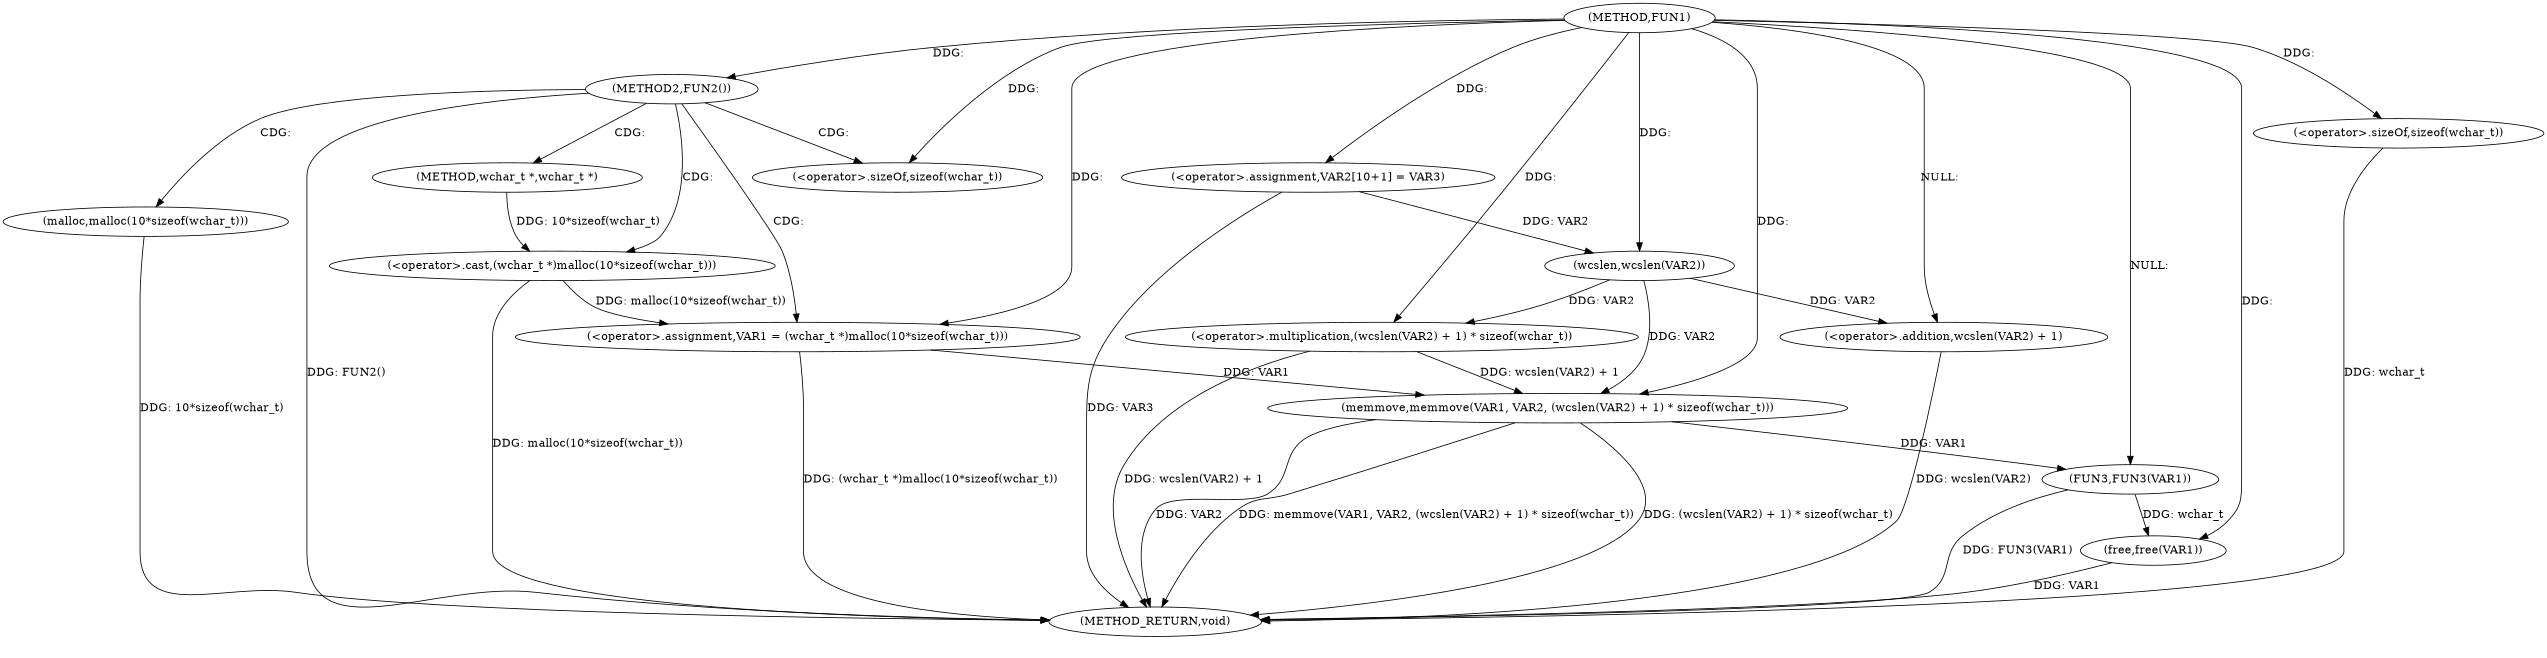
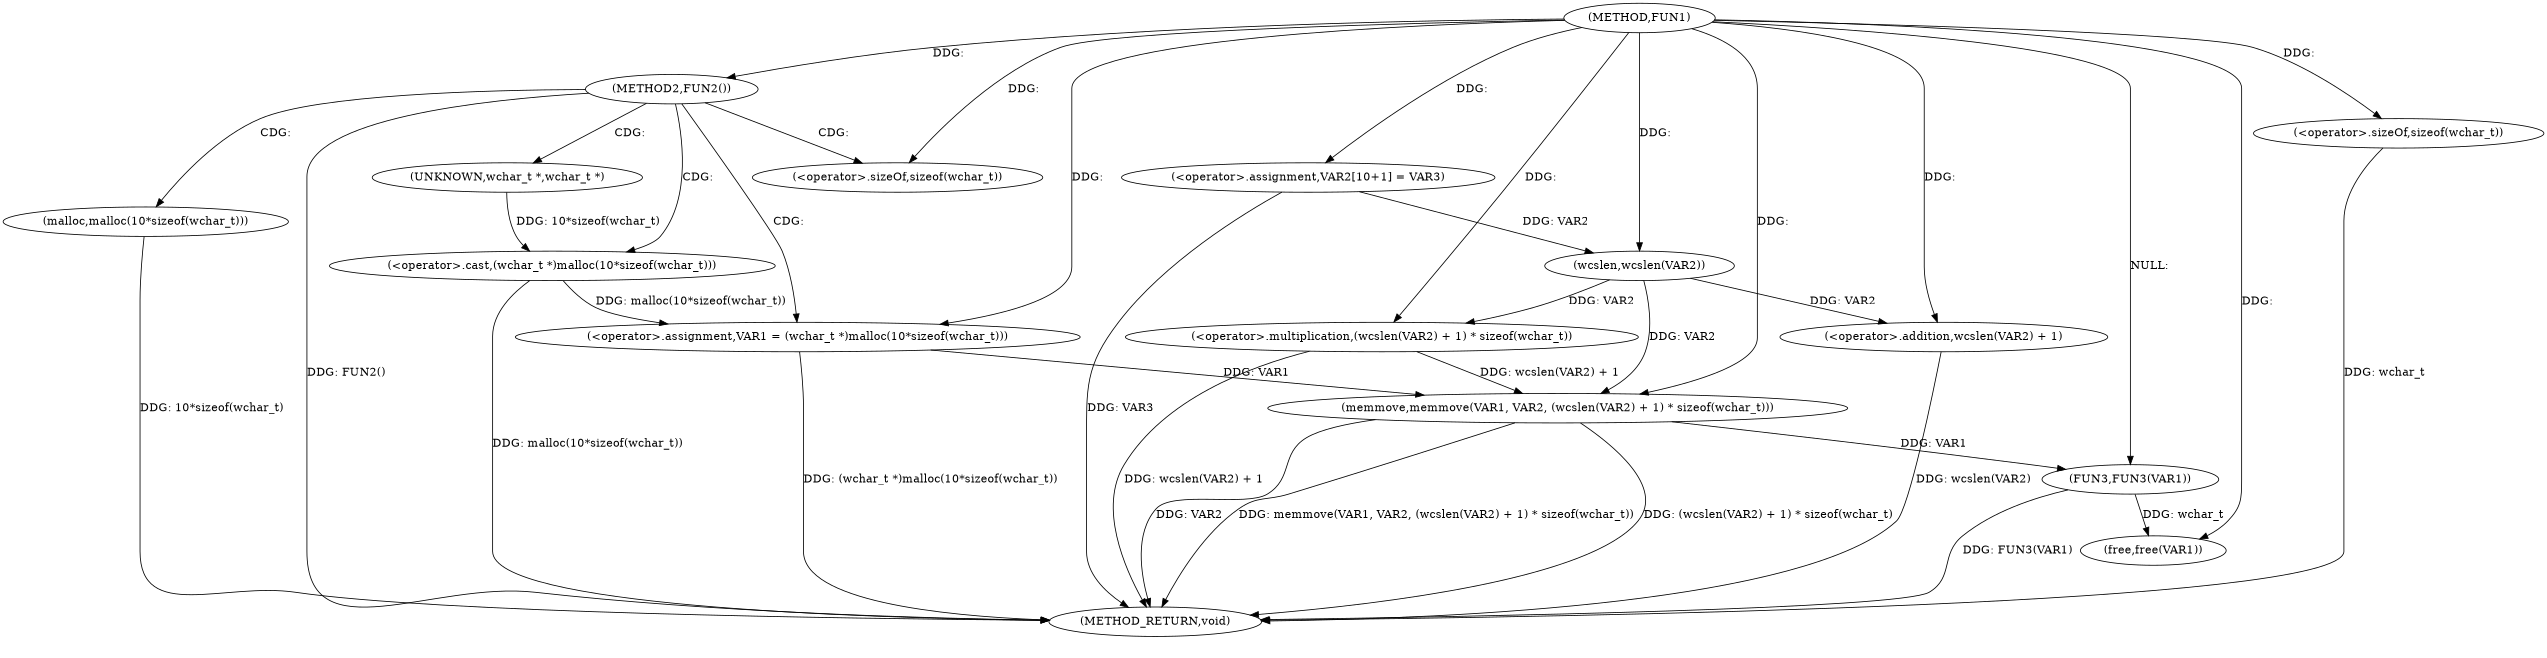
(507, 178) -> (507, 178)
(1942, 178) -> (1942, 178)
(1692, 609) -> none
